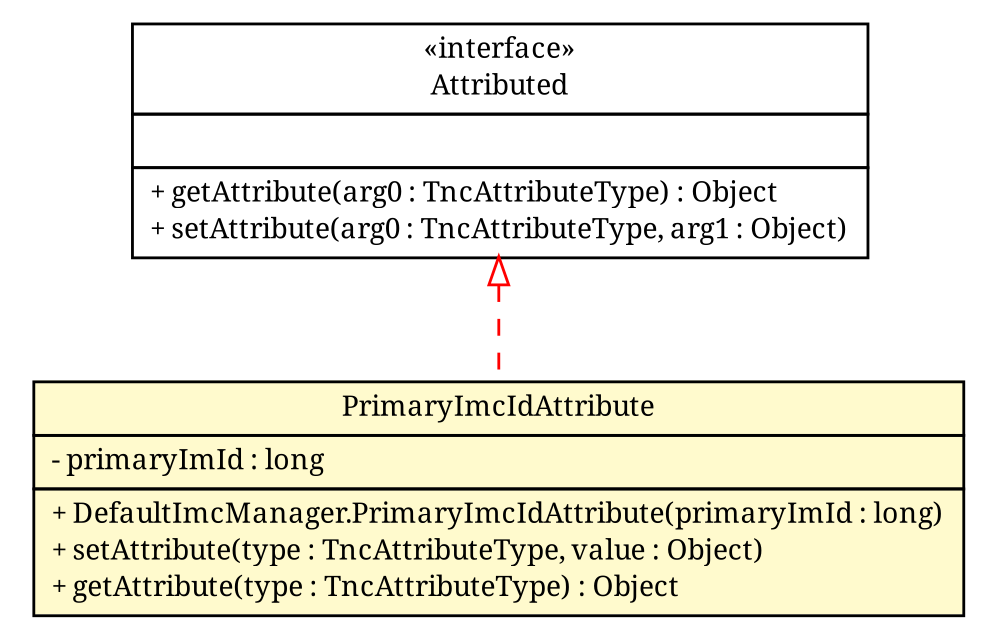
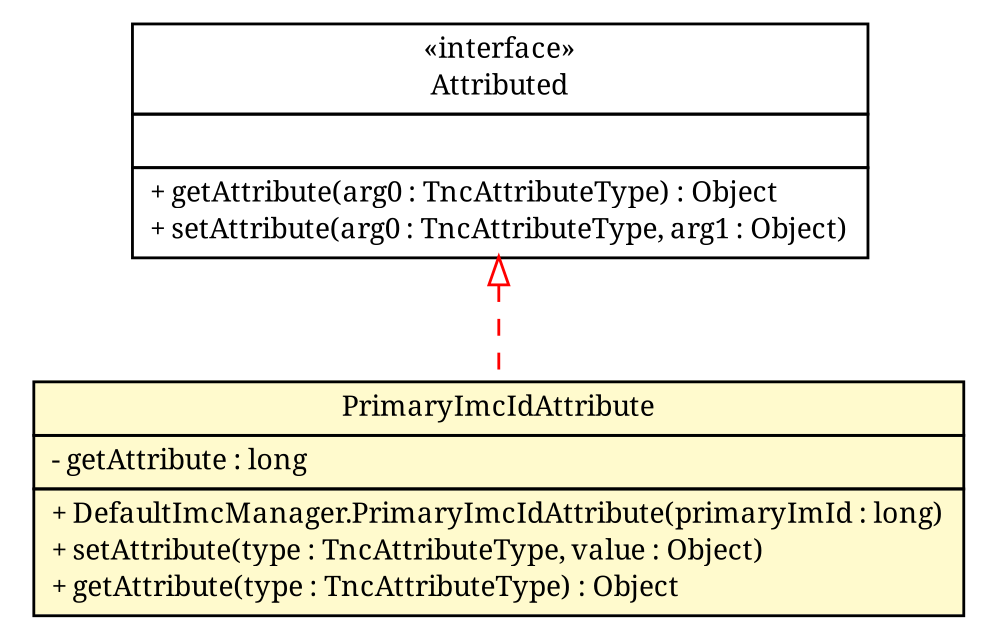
(189, 461) -> (180, 461)
